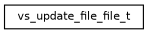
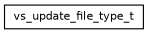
(74, 17) -> (74, 17)
